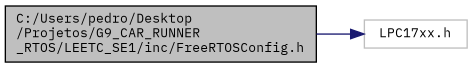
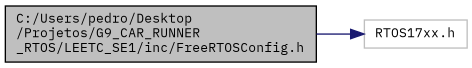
(416, 34) -> (416, 34)
